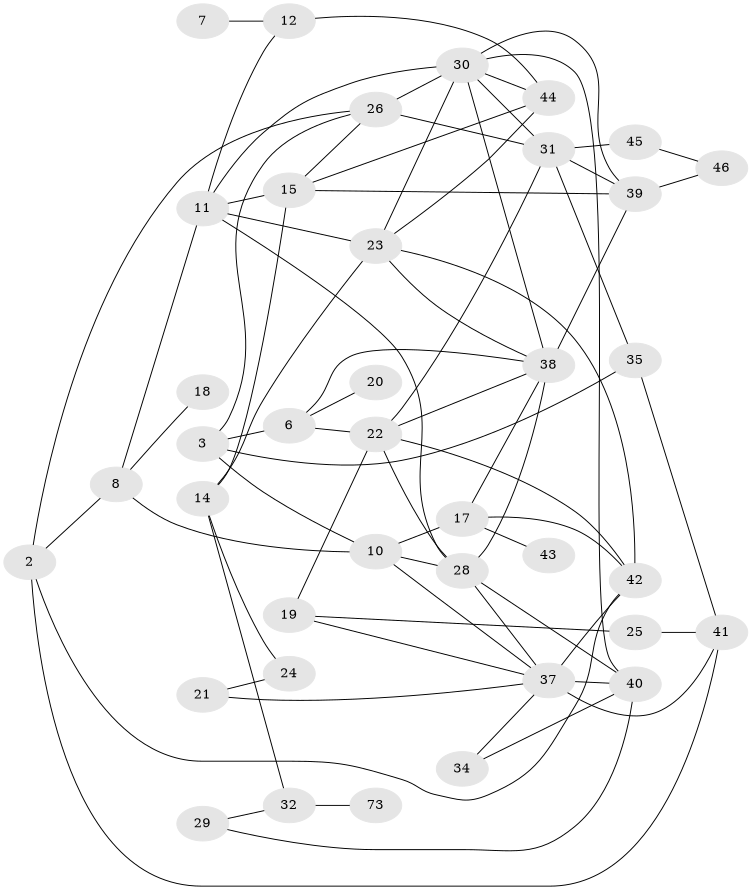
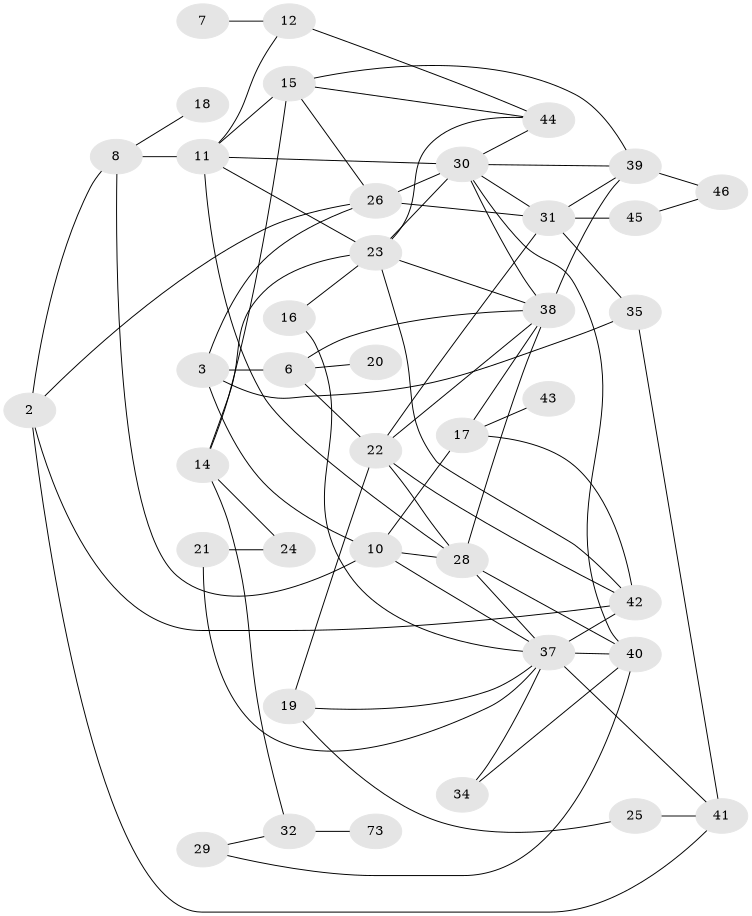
none -> (289, 318)
